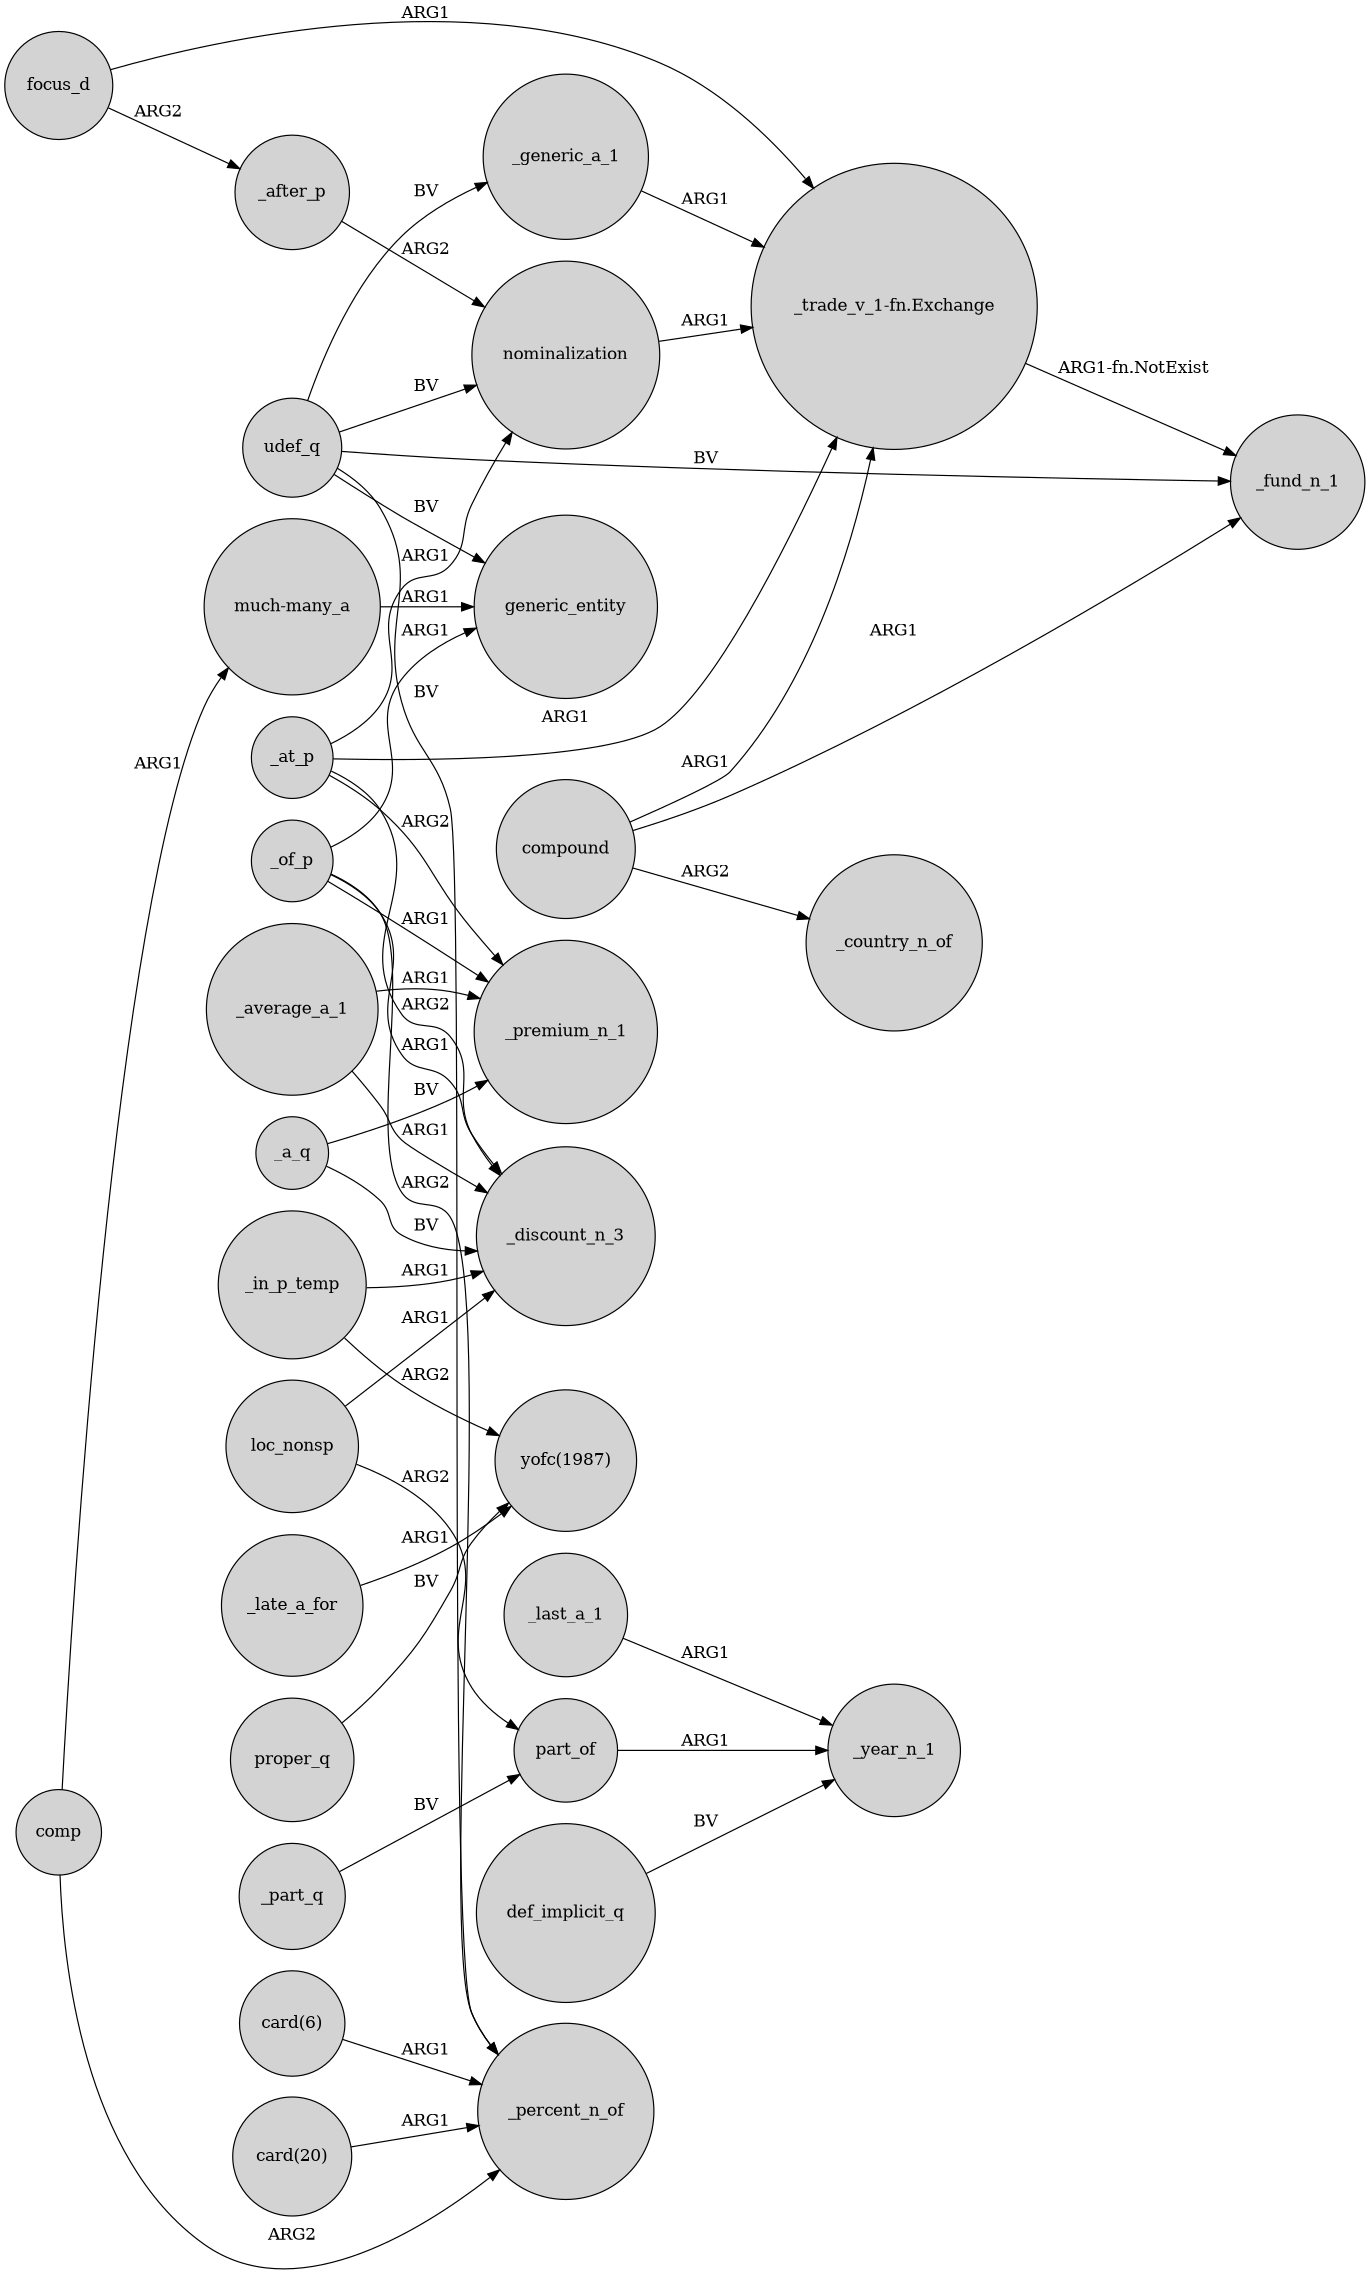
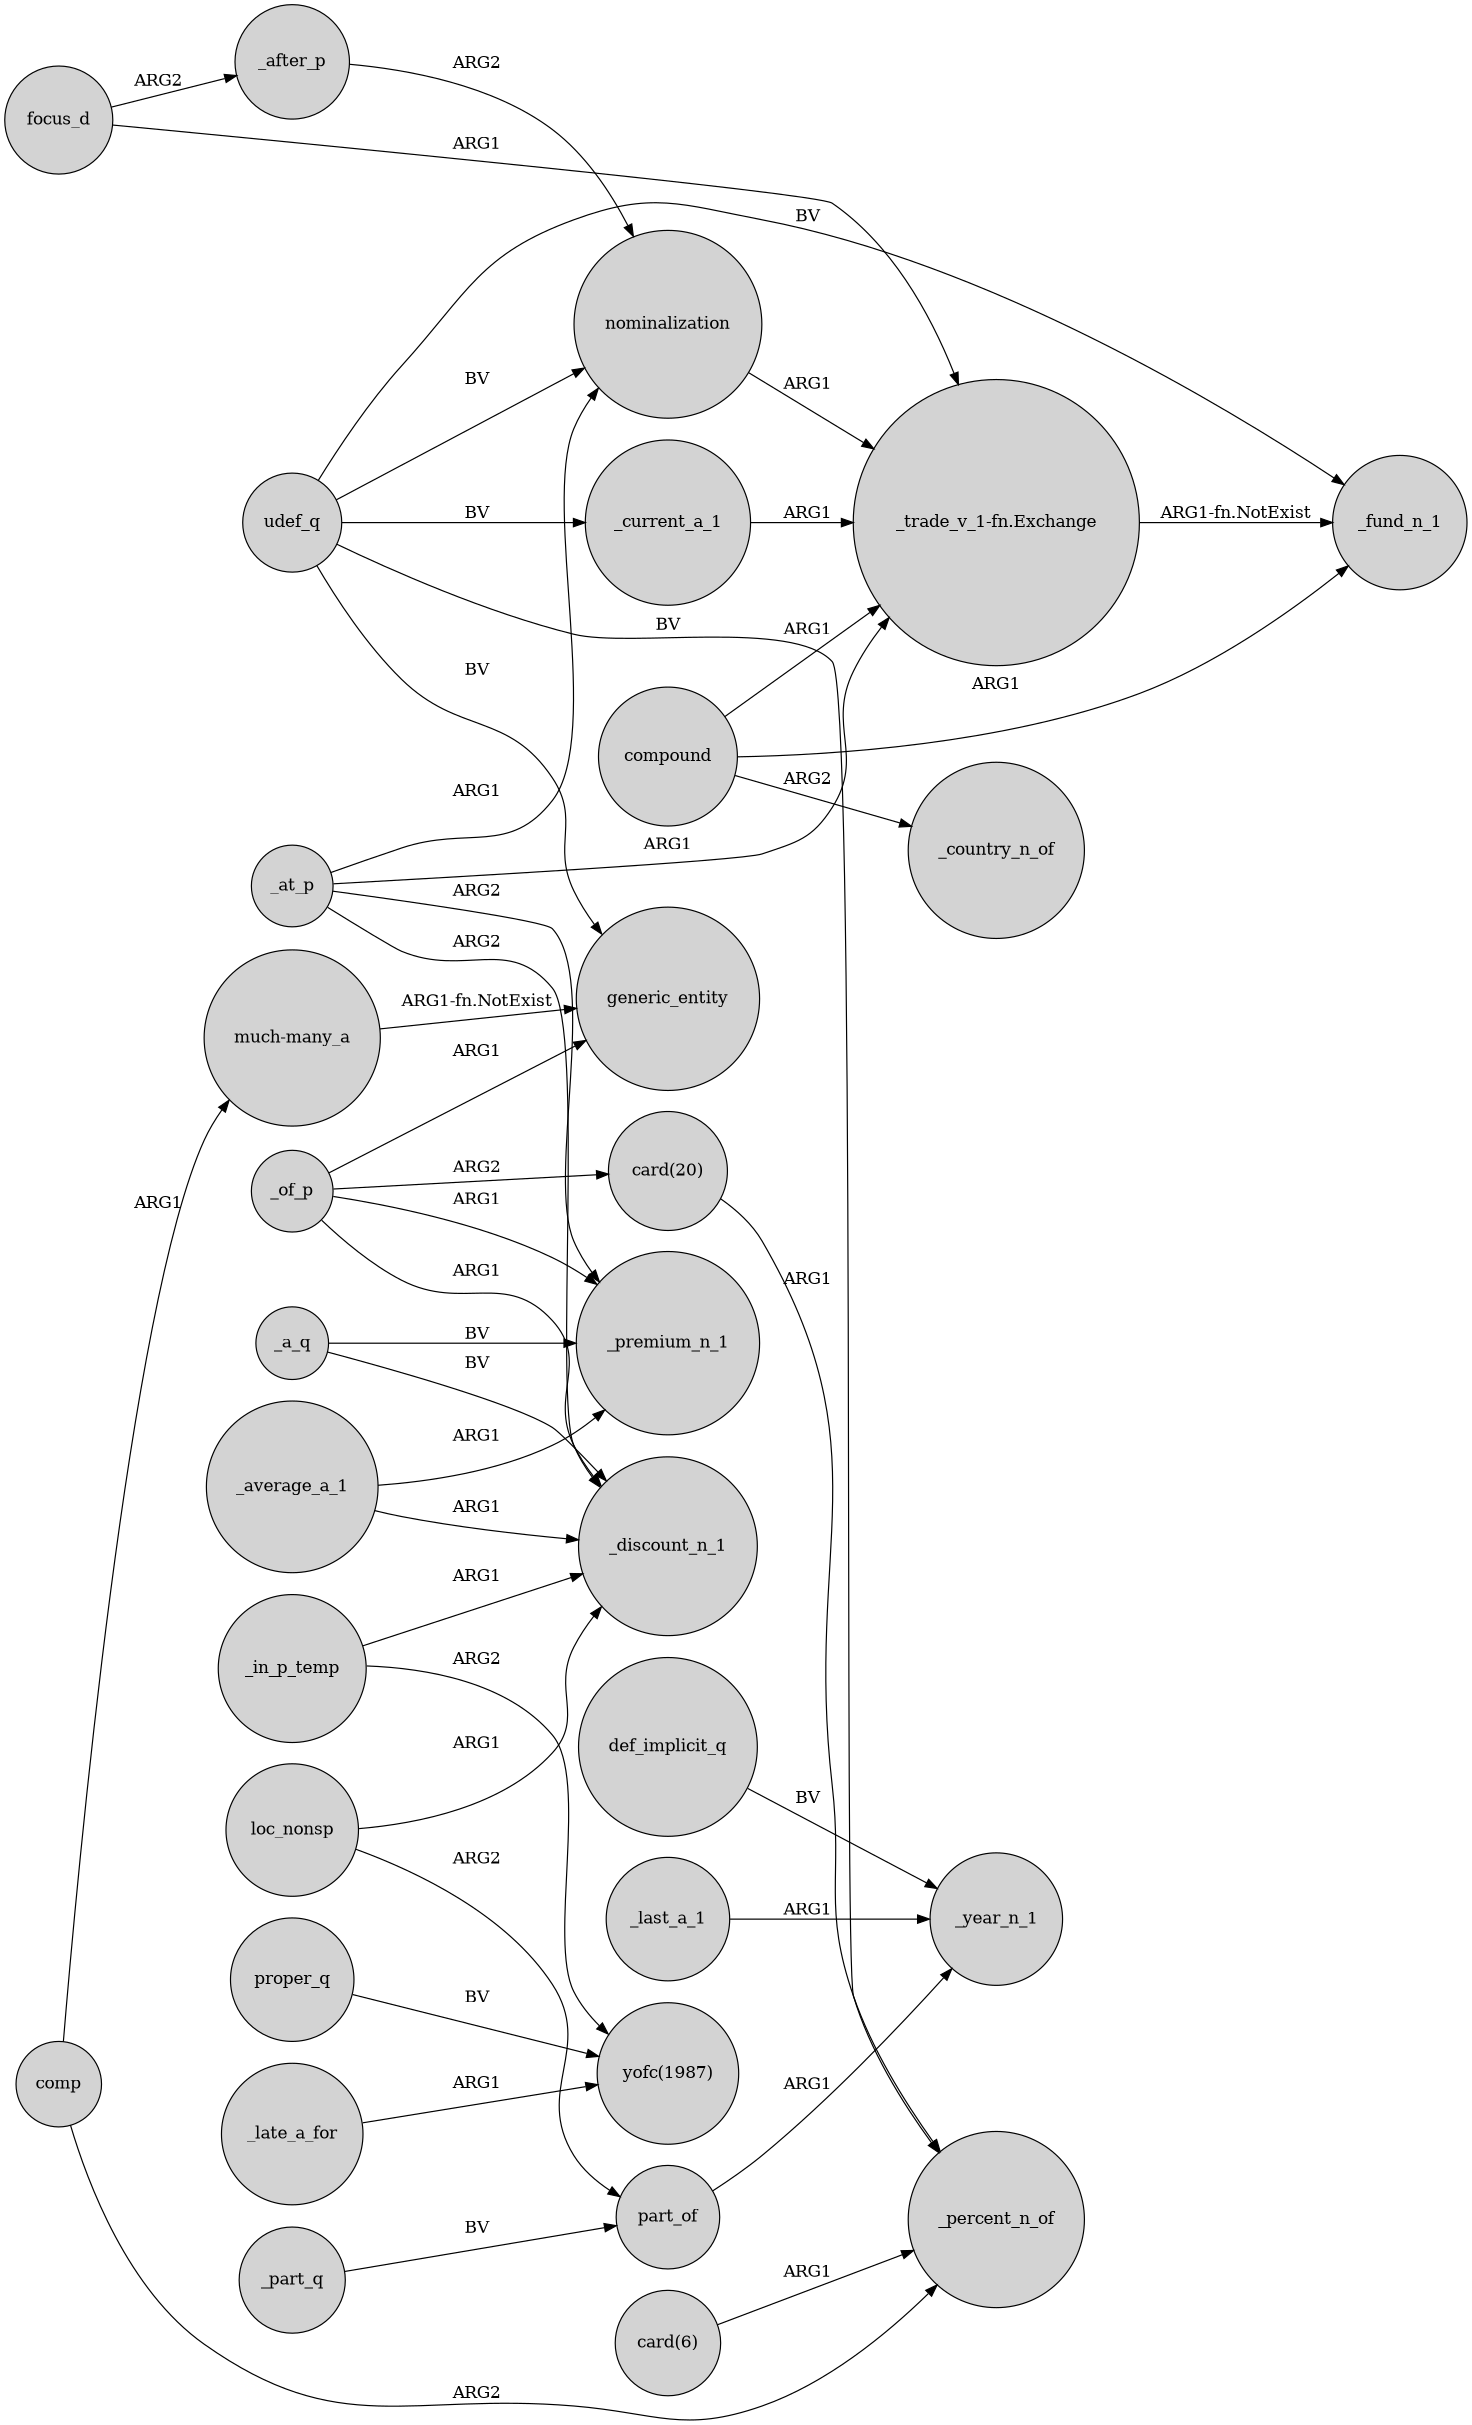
(566, 157) -> (668, 523)
(426, 598) -> (477, 1002)
(566, 1236) -> (668, 1546)
(469, 1432) -> (465, 1182)
